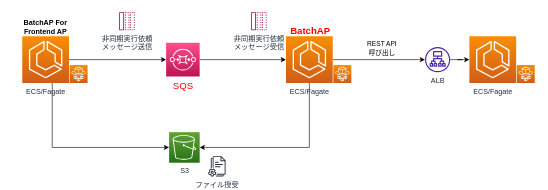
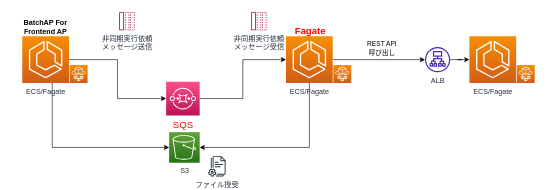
(312, 31) -> (312, 31)
(183, 60) -> (183, 99)
